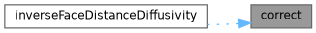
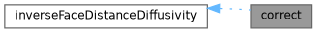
(223, 24) -> (235, 9)
